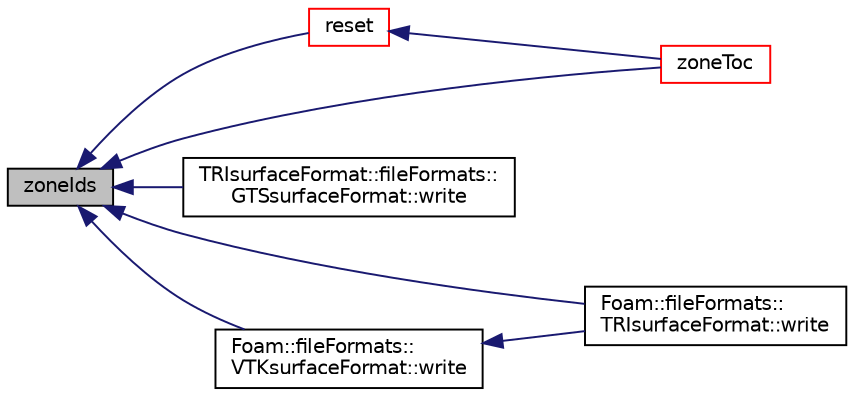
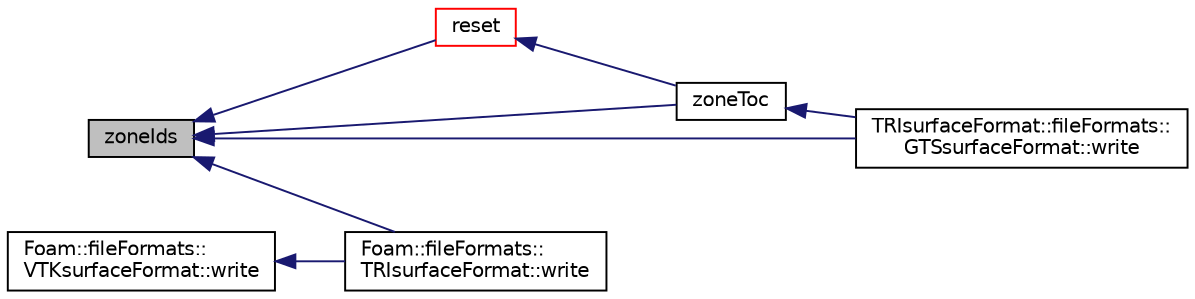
(716, 64) -> (731, 101)
none -> (831, 114)
(161, 285) -> none
